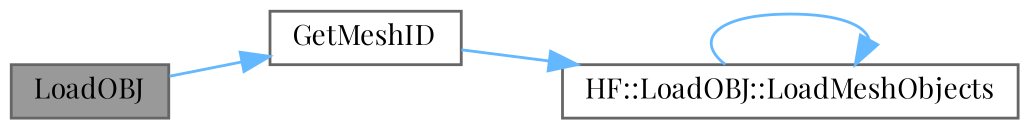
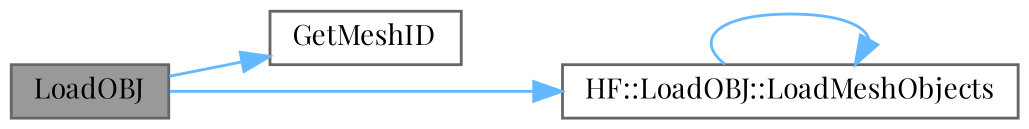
(505, 55) -> (351, 91)
